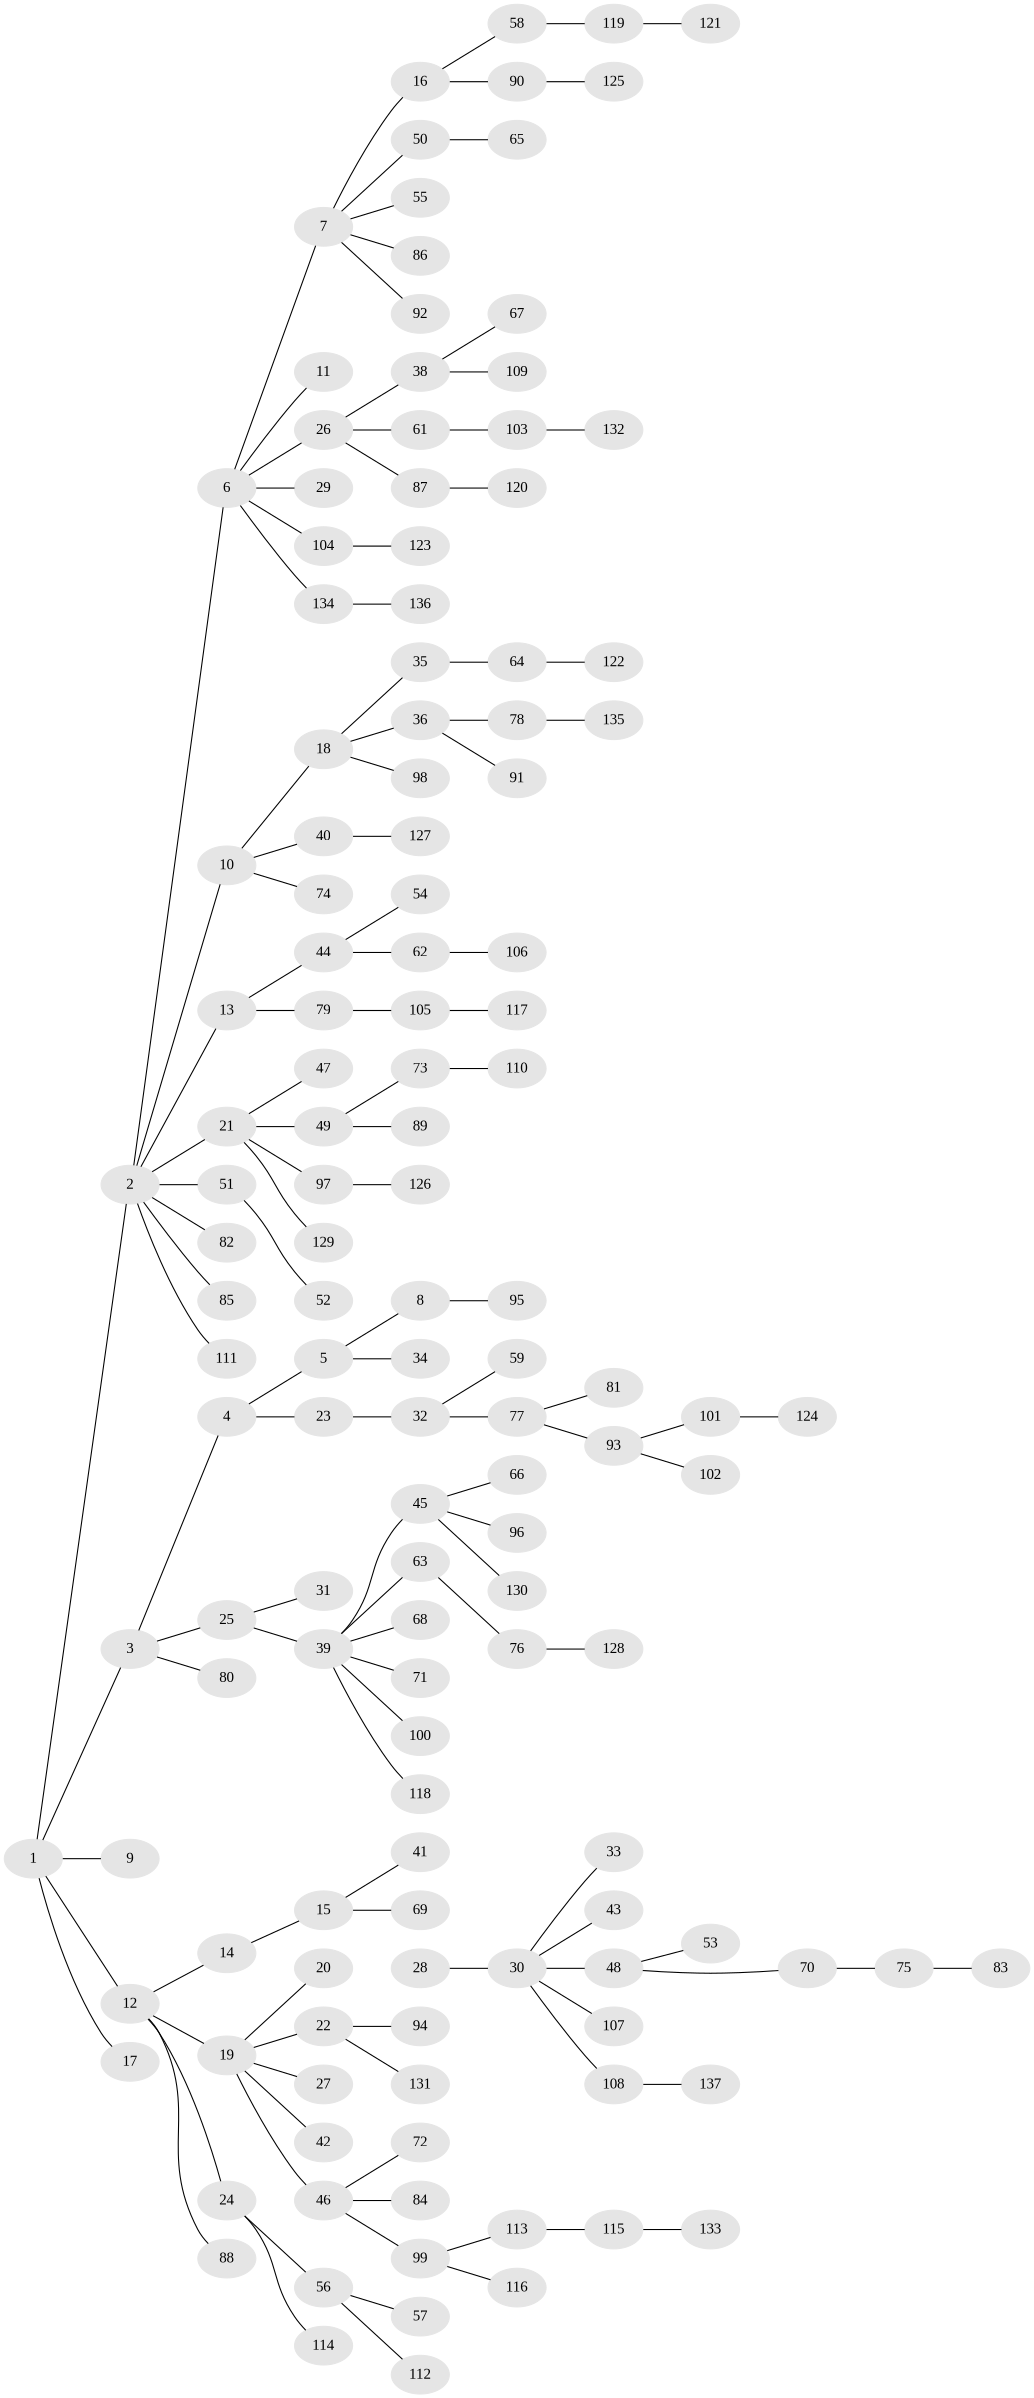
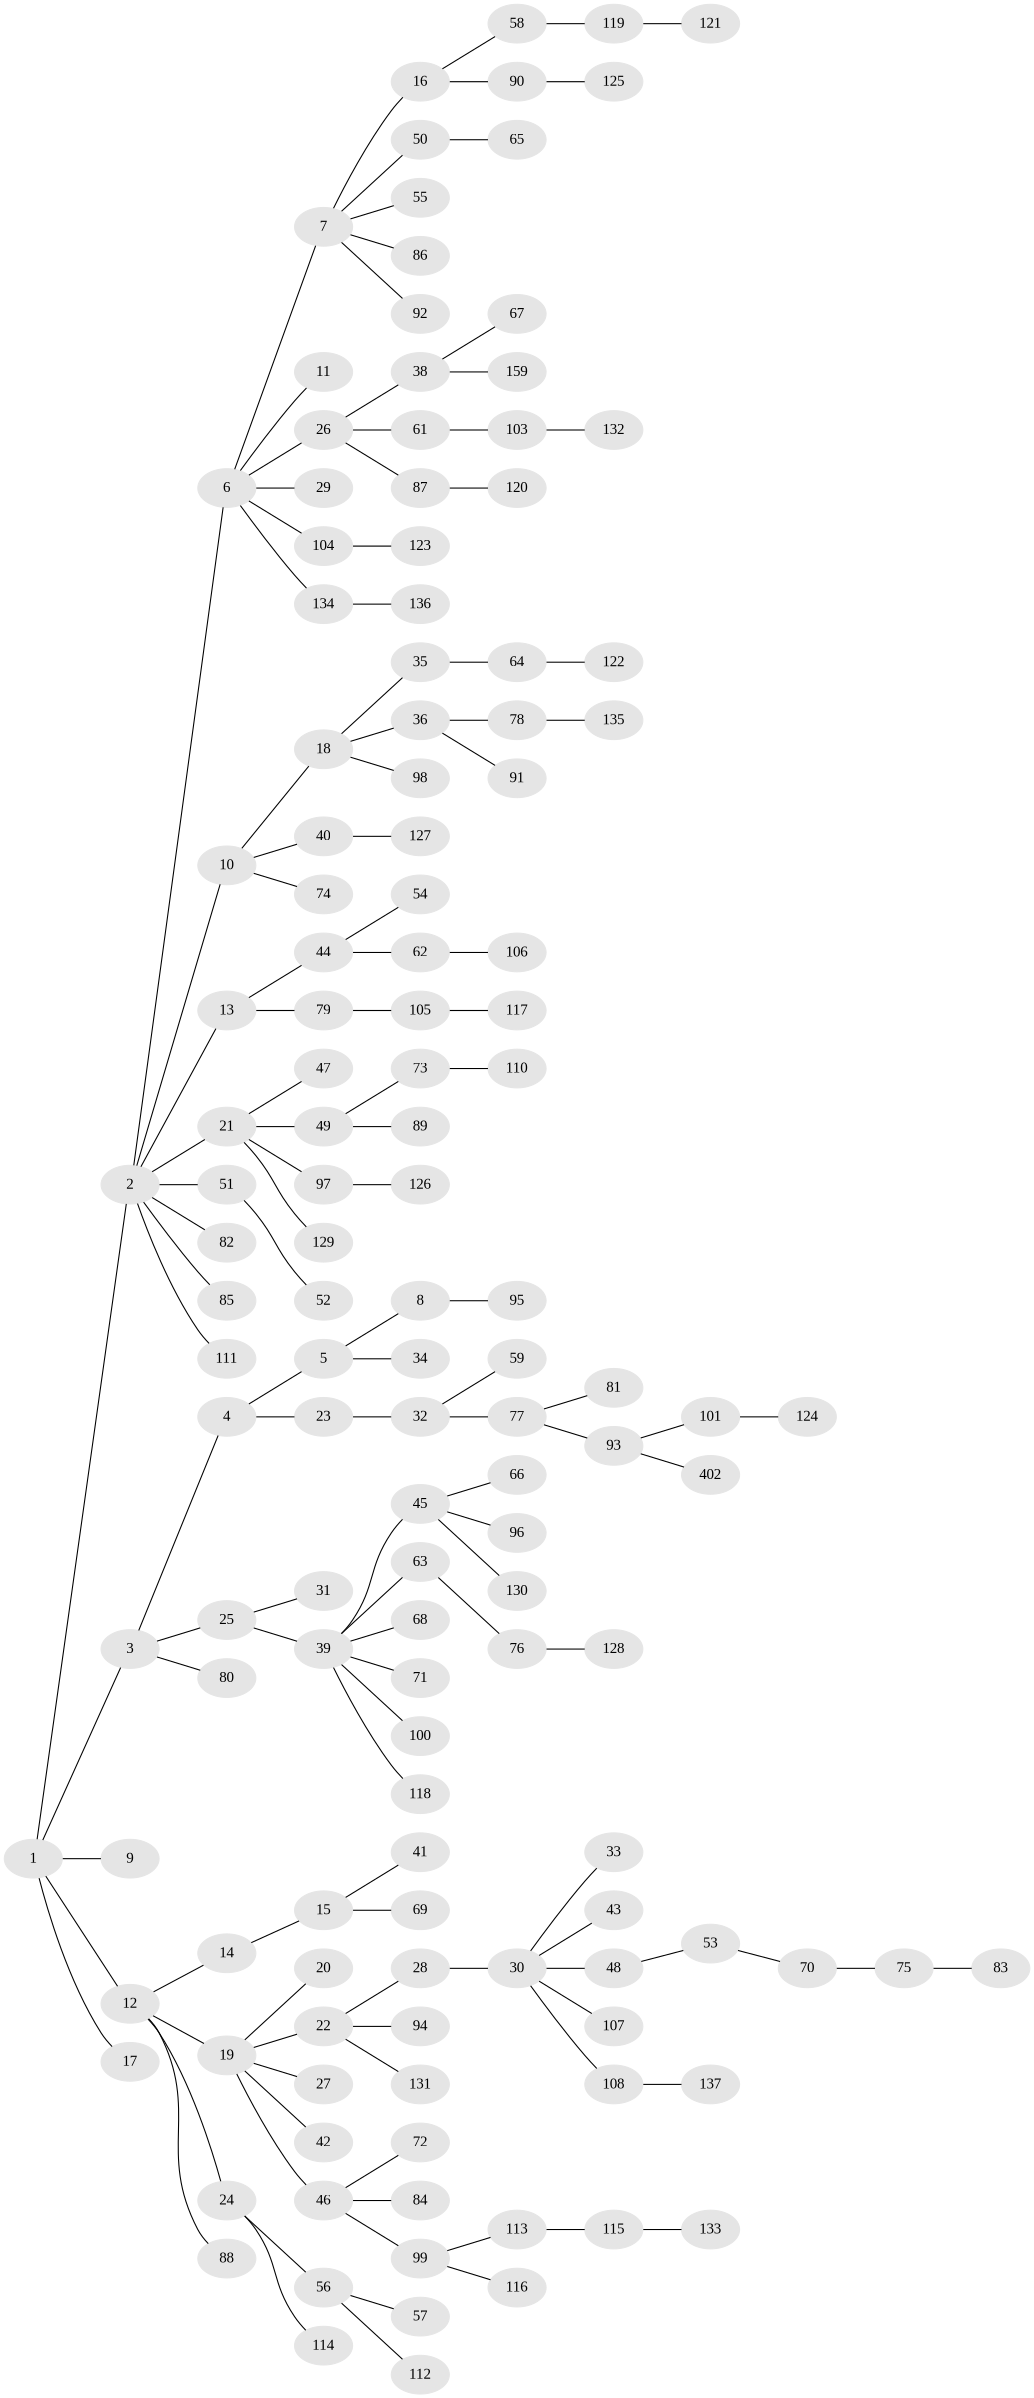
(517, 372) -> (517, 372)
(711, 1475) -> (711, 1475)
(711, 1973) -> (759, 1956)
none -> (372, 1997)
